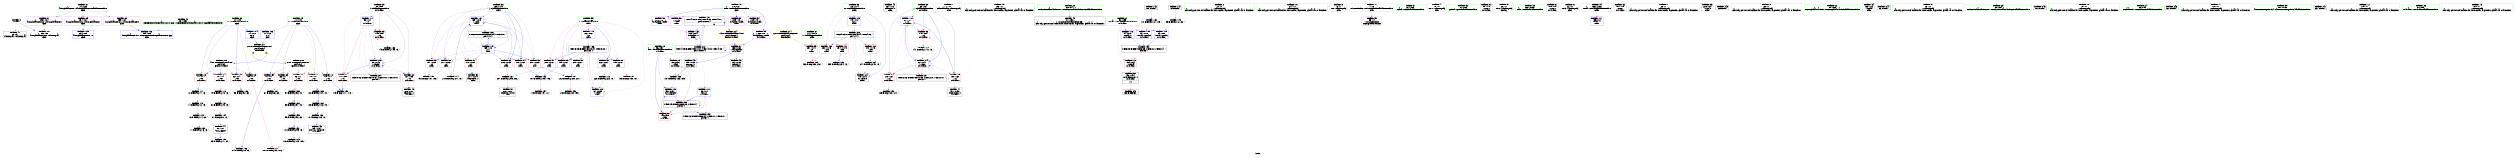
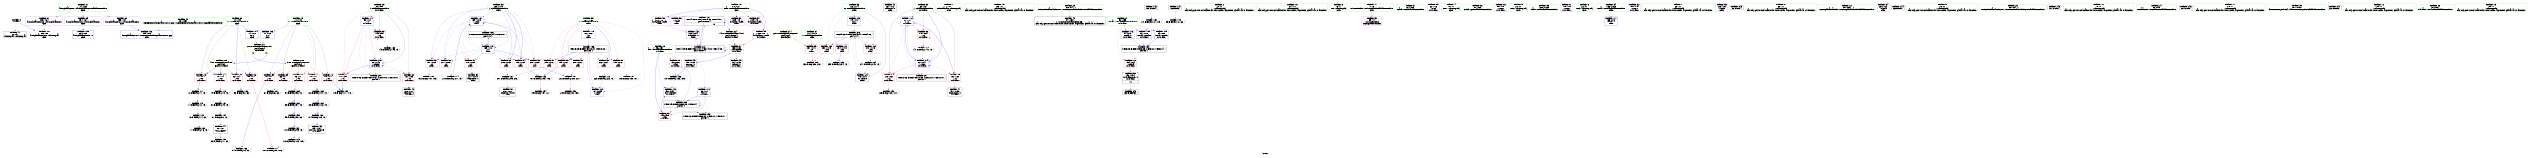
(1175, 8) -> (1175, 8)
none -> (1433, 8)
(1504, 10) -> (1518, 10)
